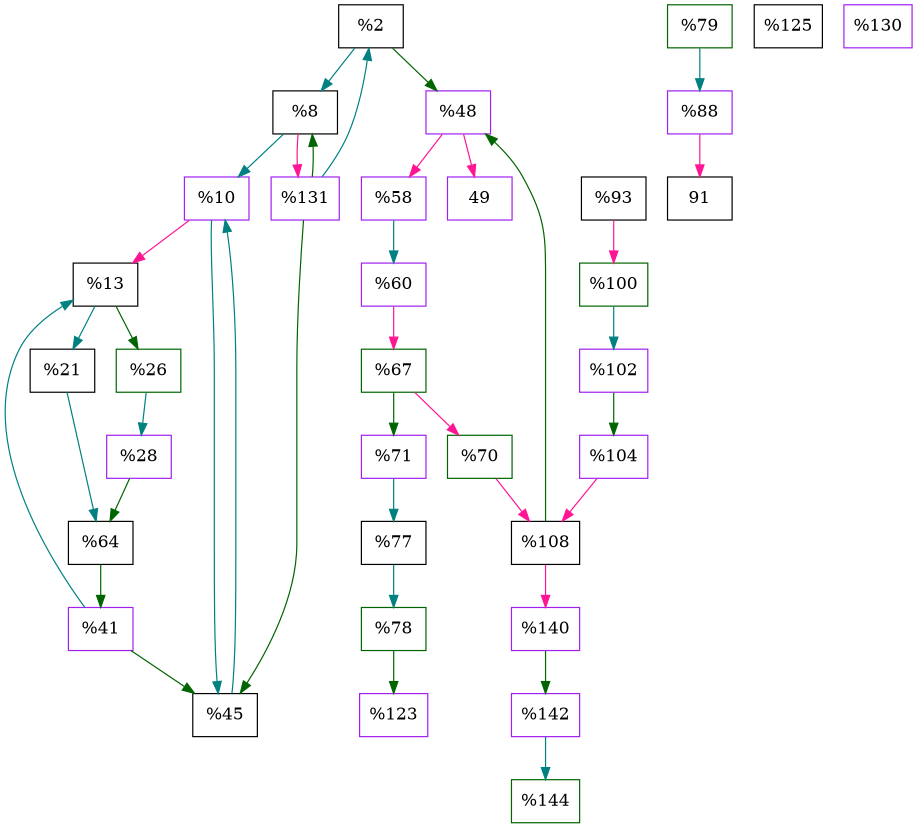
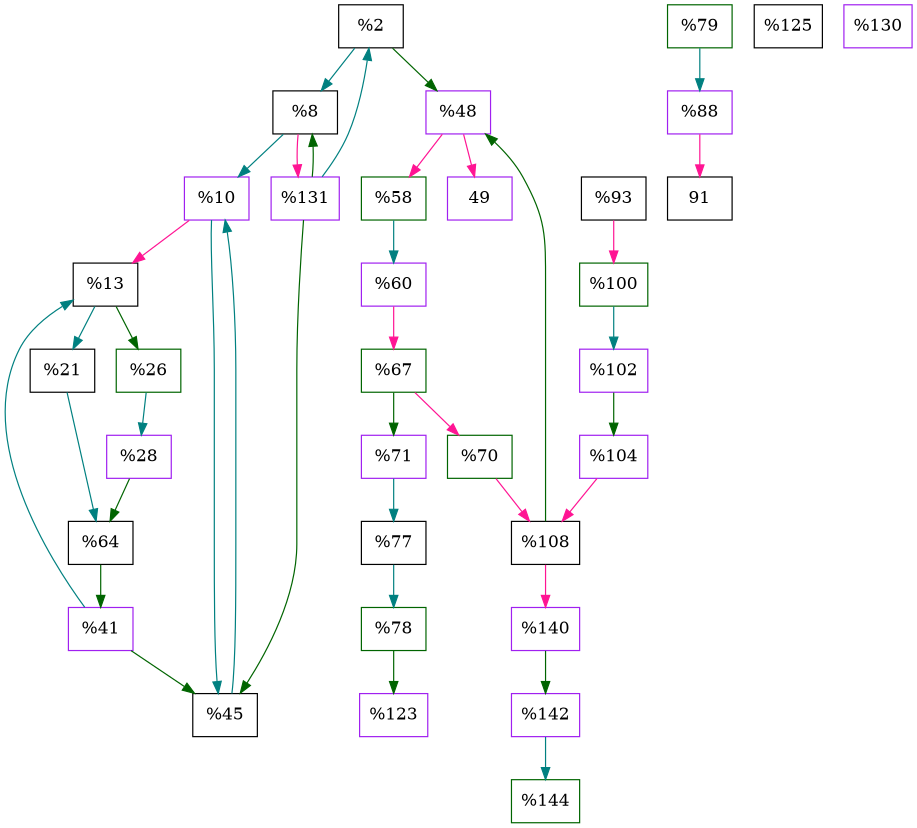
(394, 199) -> (394, 199)
